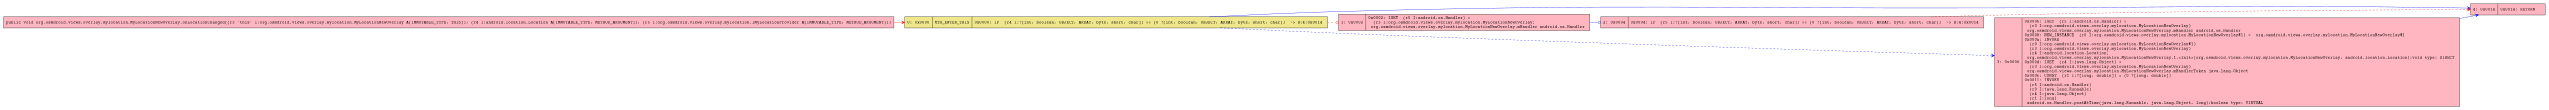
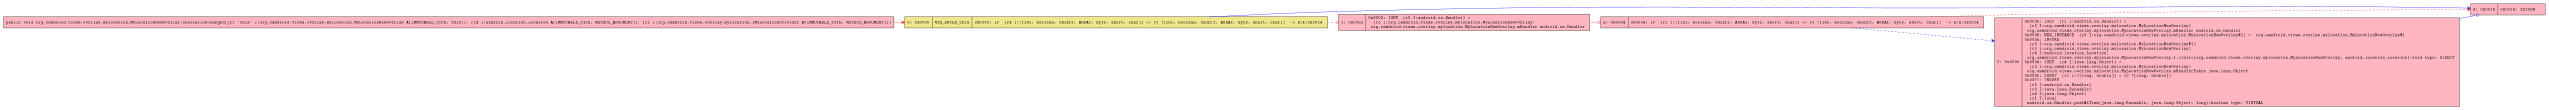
(2468, 17) -> (2468, 17)
(1594, 22) -> (1594, 22)
(1606, 43) -> (1922, 34)
